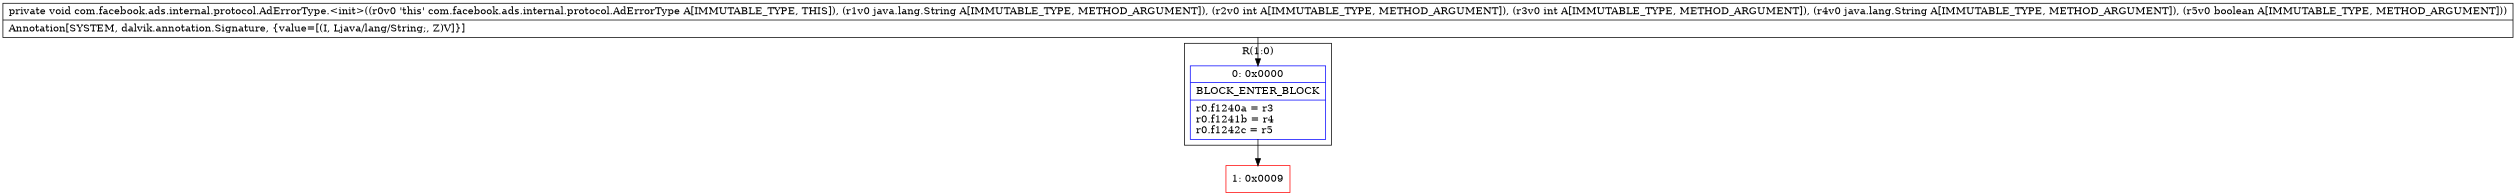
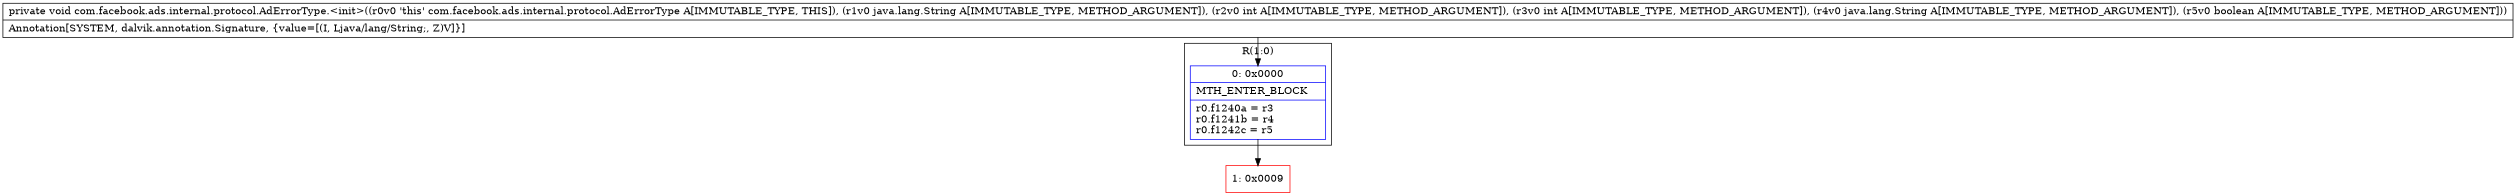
(1258, 91) -> (1252, 91)
